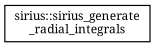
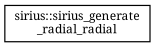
(77, 24) -> (77, 24)
